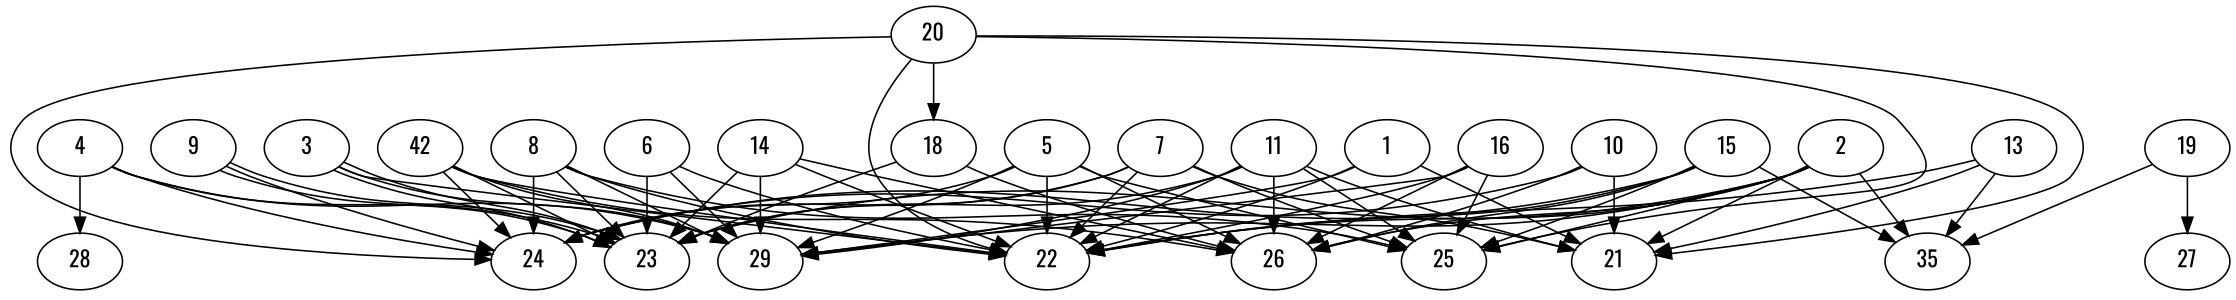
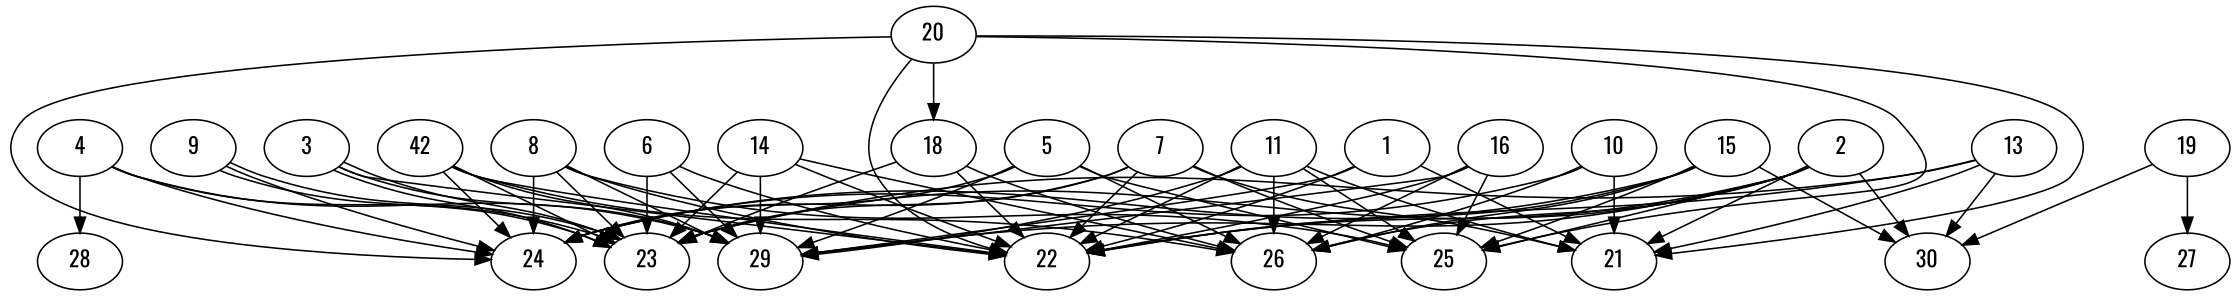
(1047, 197) -> (985, 199)
(969, 205) -> (1172, 178)
(1927, 261) -> (1927, 261)
